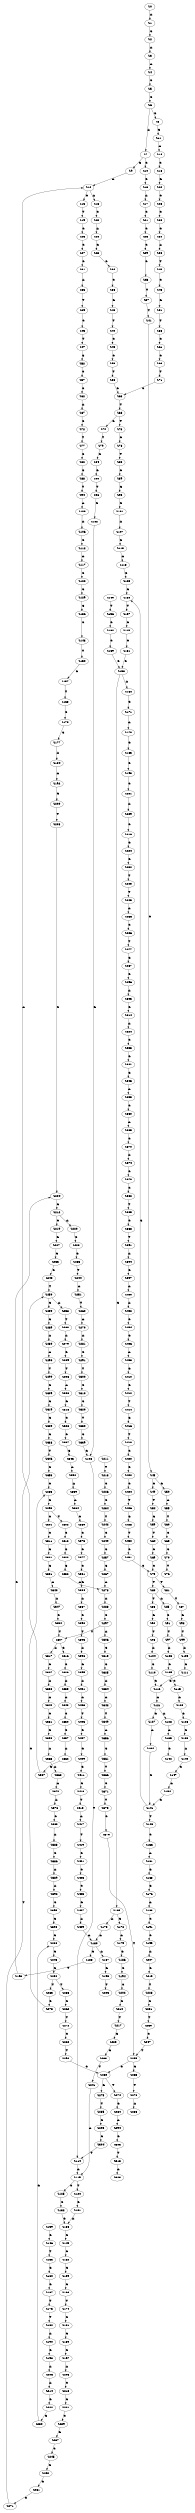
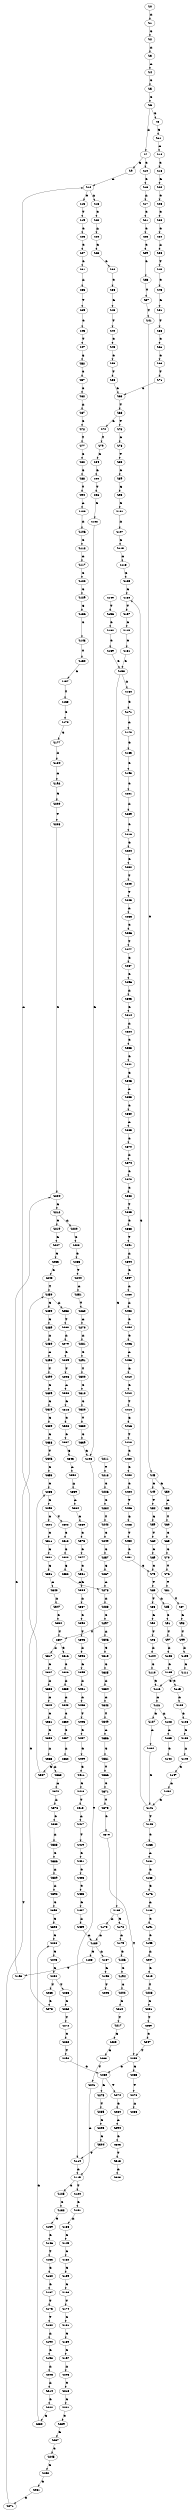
(159, 1582) -> (167, 1581)
(63, 2218) -> (56, 2218)
